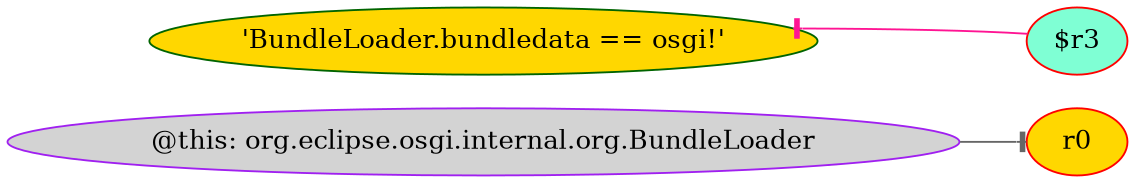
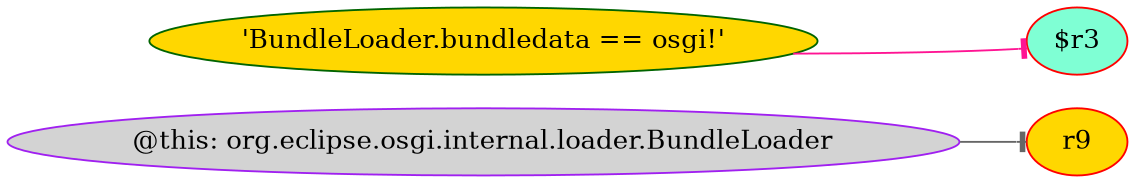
(915, 30) -> (906, 53)
(483, 142) -> (483, 142)
(1077, 142) -> (1077, 142)
